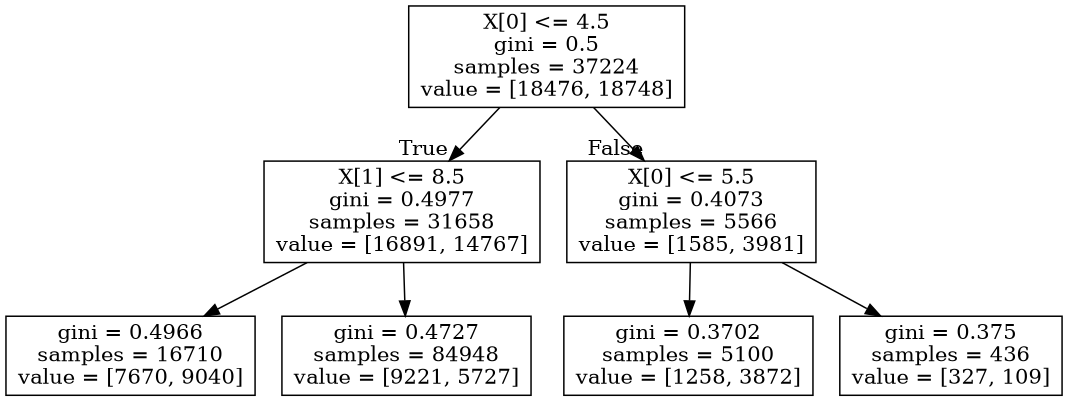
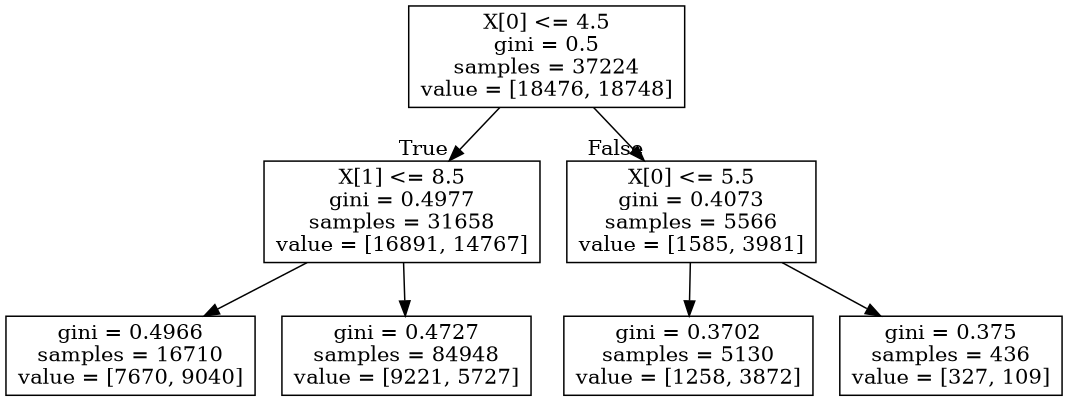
(688, 356) -> (688, 356)
